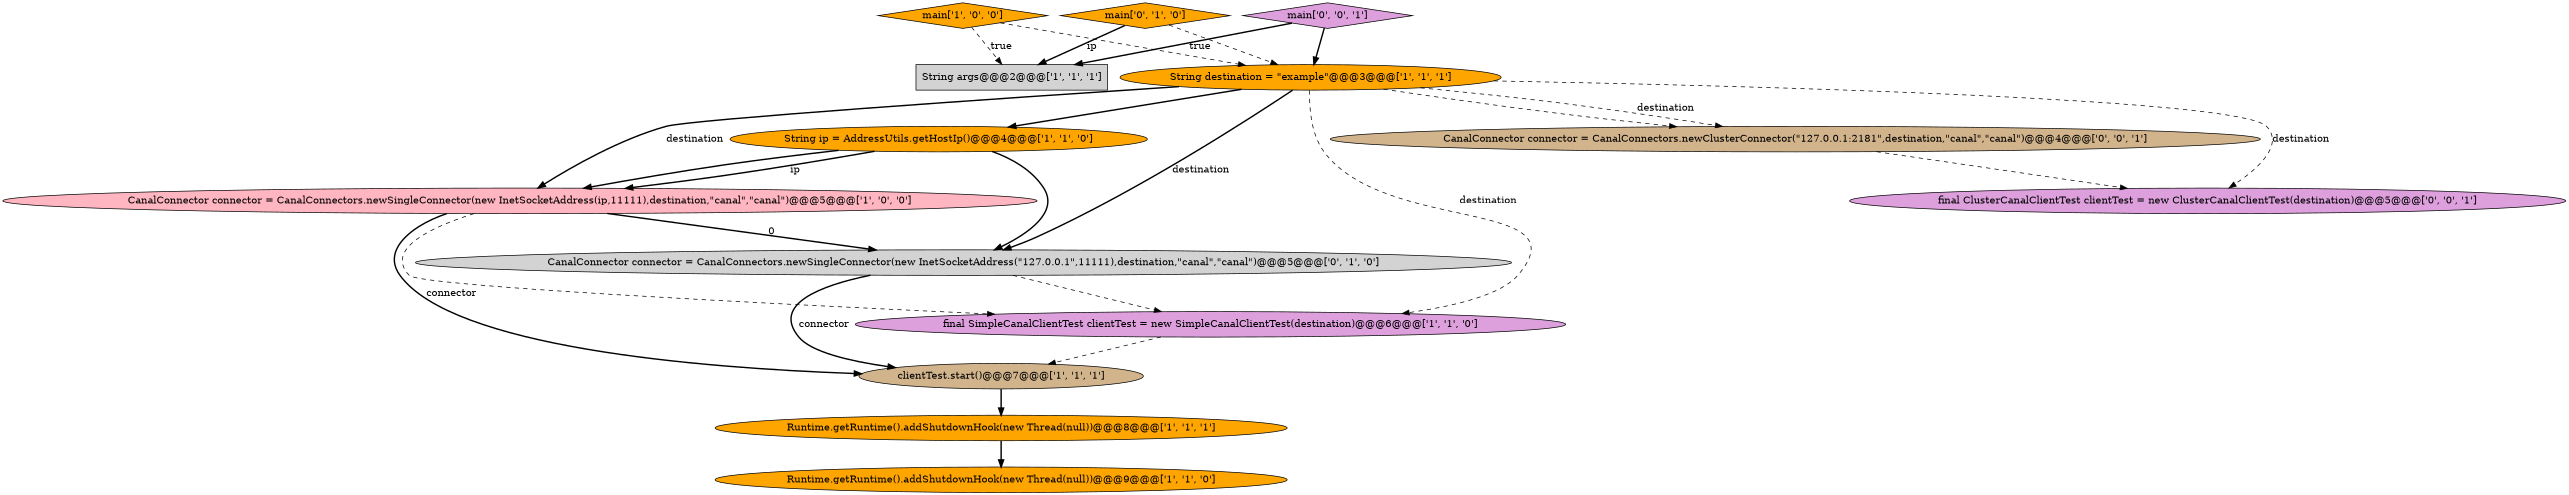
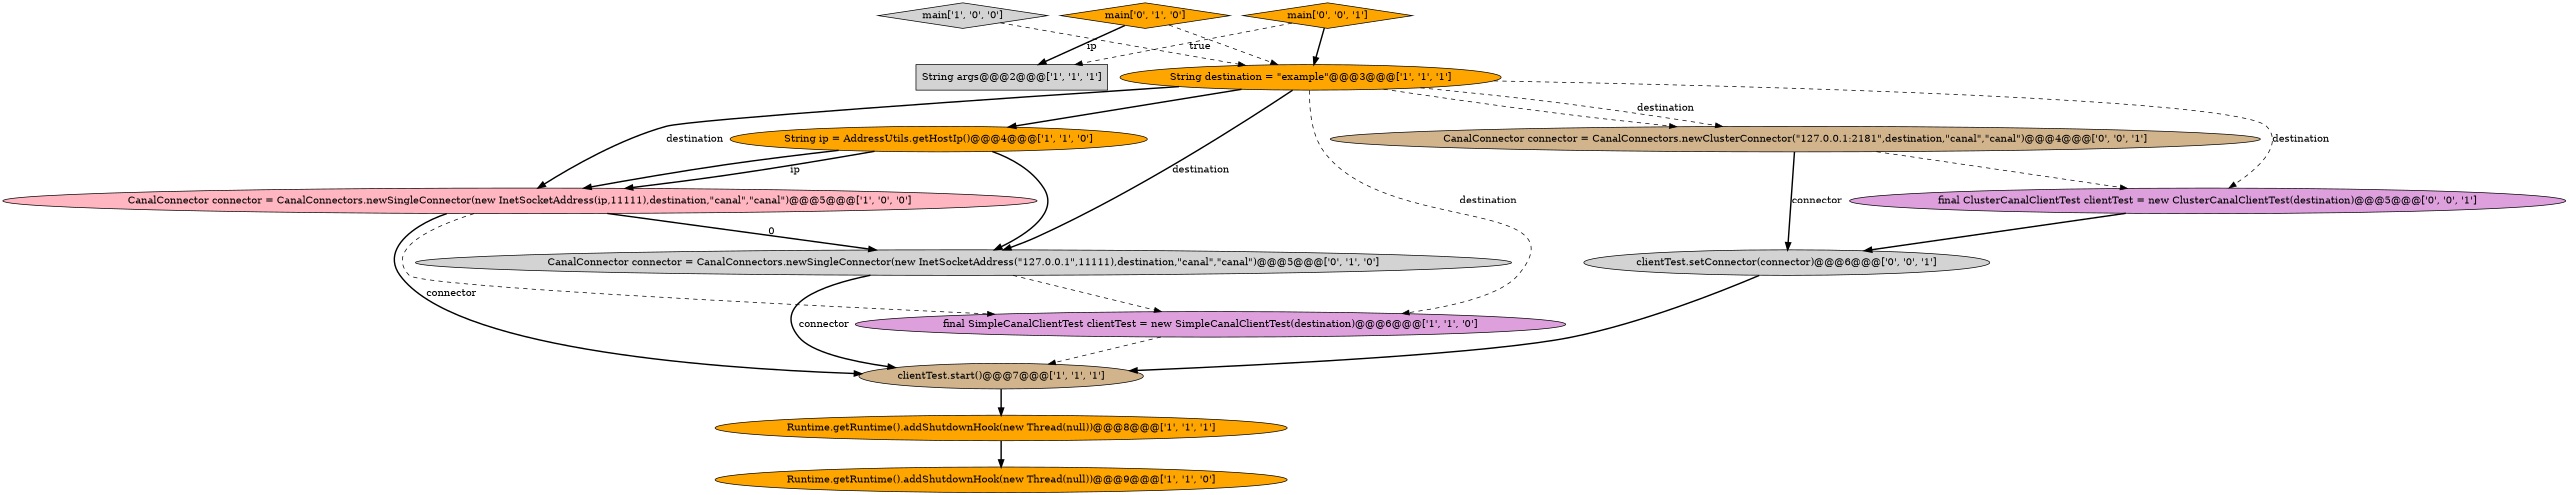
(963, 16) -> (963, 16)
(1328, 16) -> (1328, 16)
(984, 43) -> none
(1187, 43) -> (1187, 43)
none -> (1787, 263)
